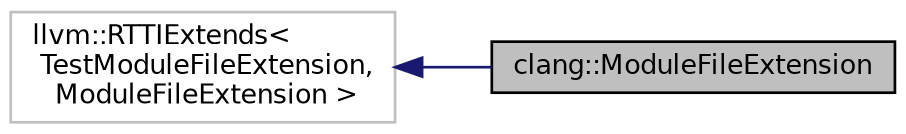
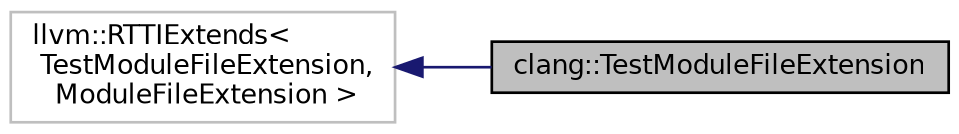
(693, 67) -> (720, 67)
